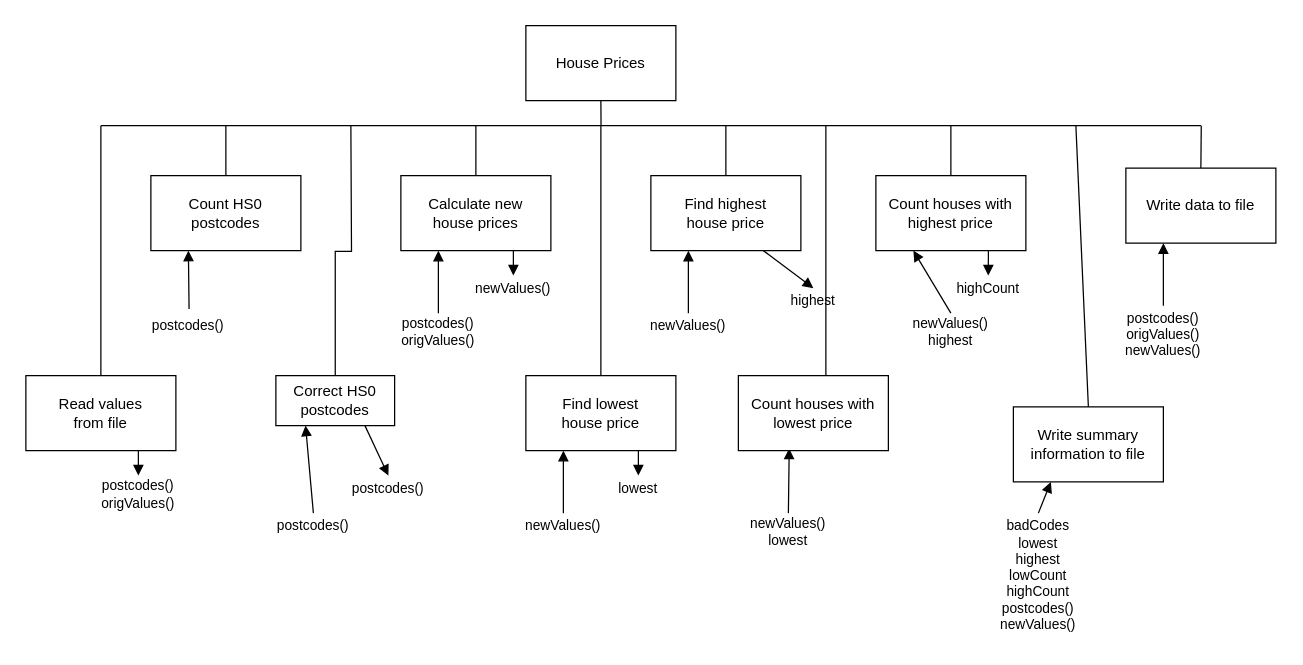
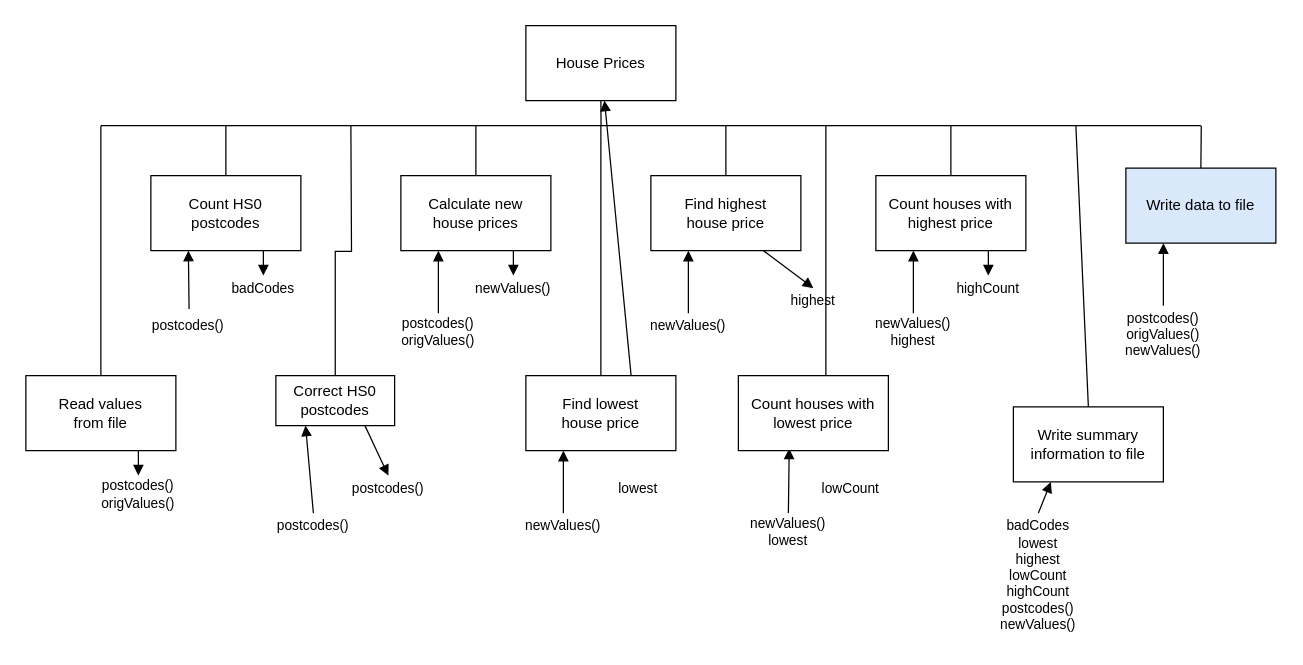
(1201, 206) -> (1201, 206)
none -> (263, 258)
none -> (263, 288)
(951, 332) -> (913, 332)
(638, 458) -> (618, 243)
none -> (851, 488)
